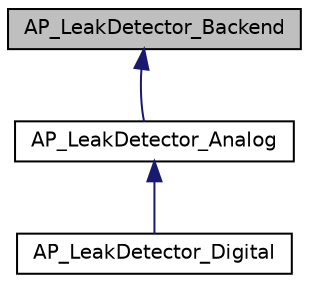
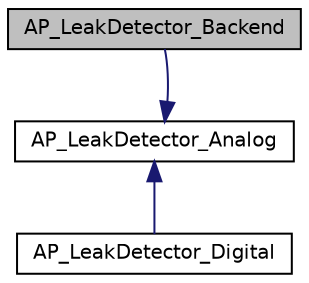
(141, 96) -> (168, 75)
